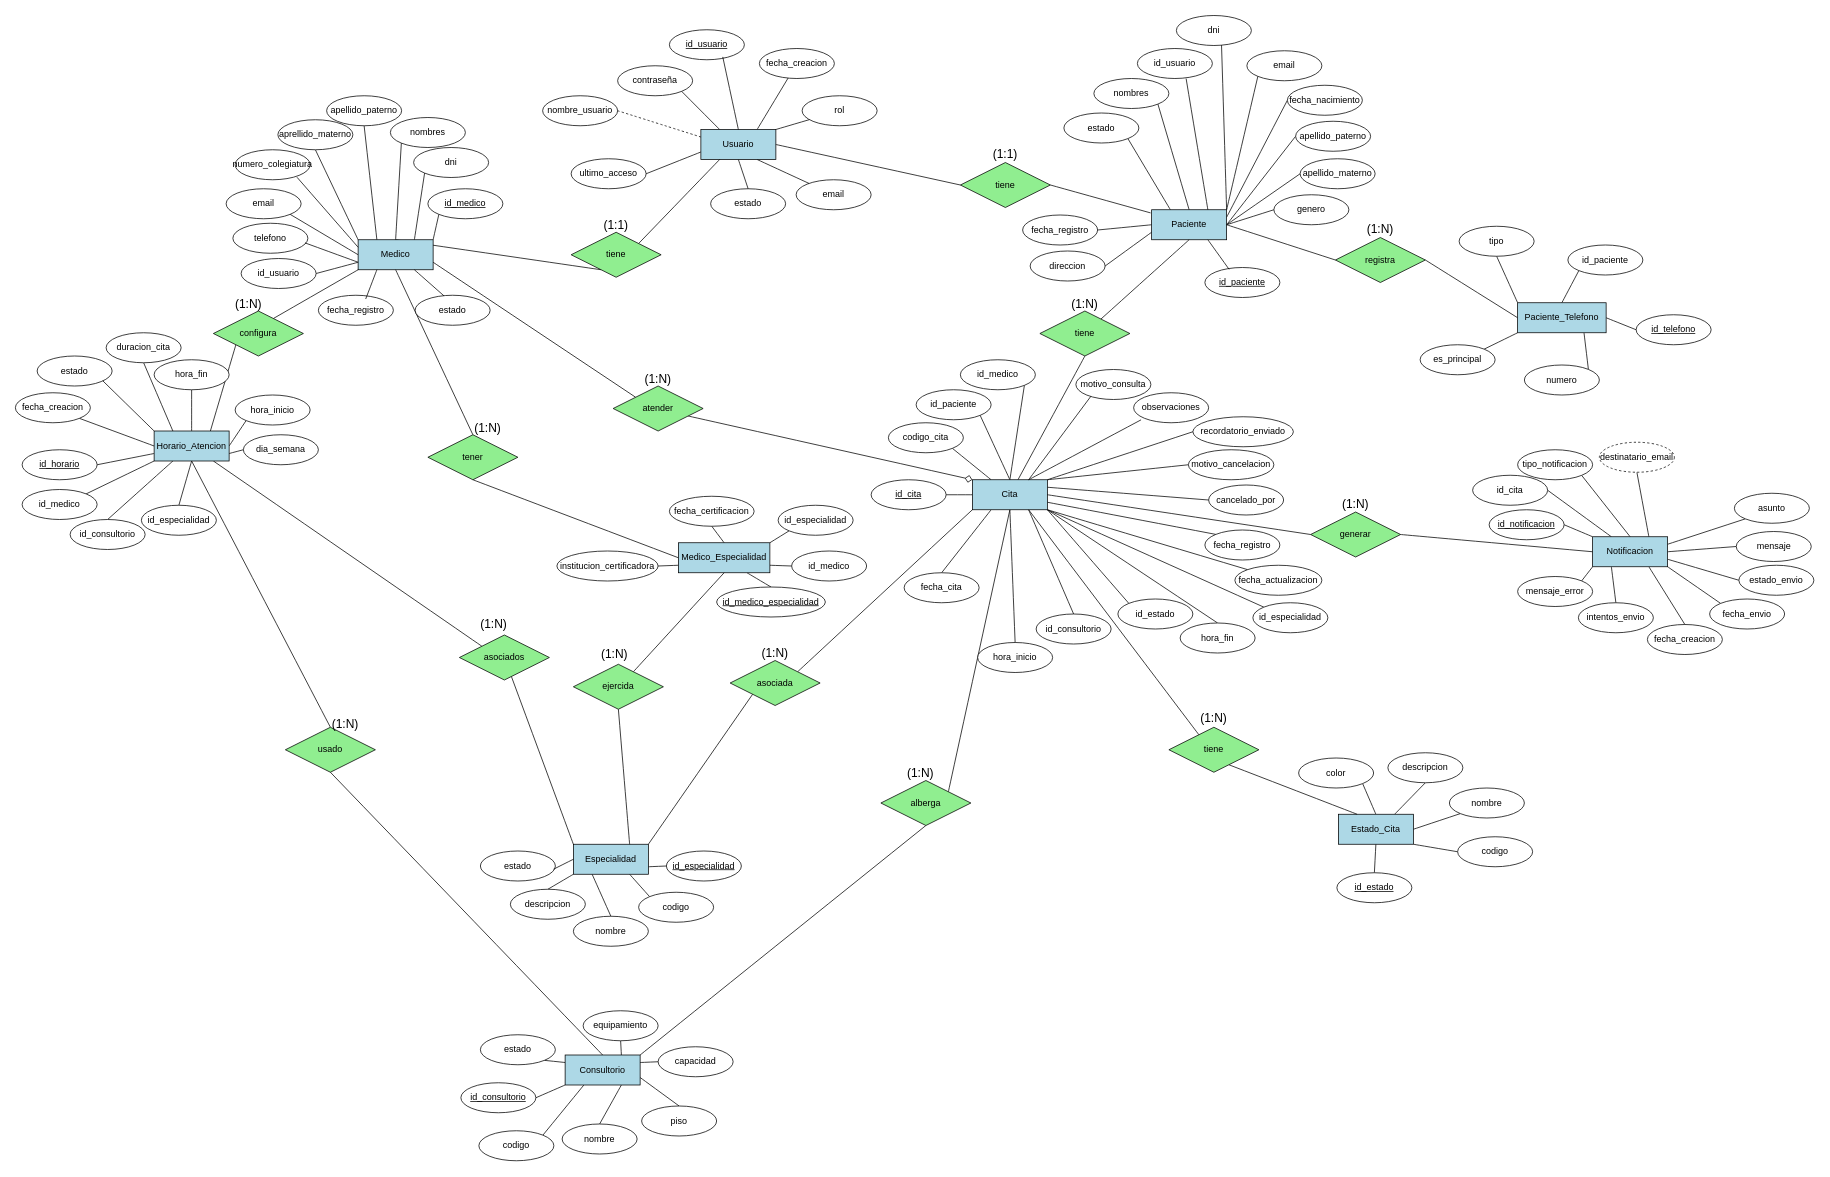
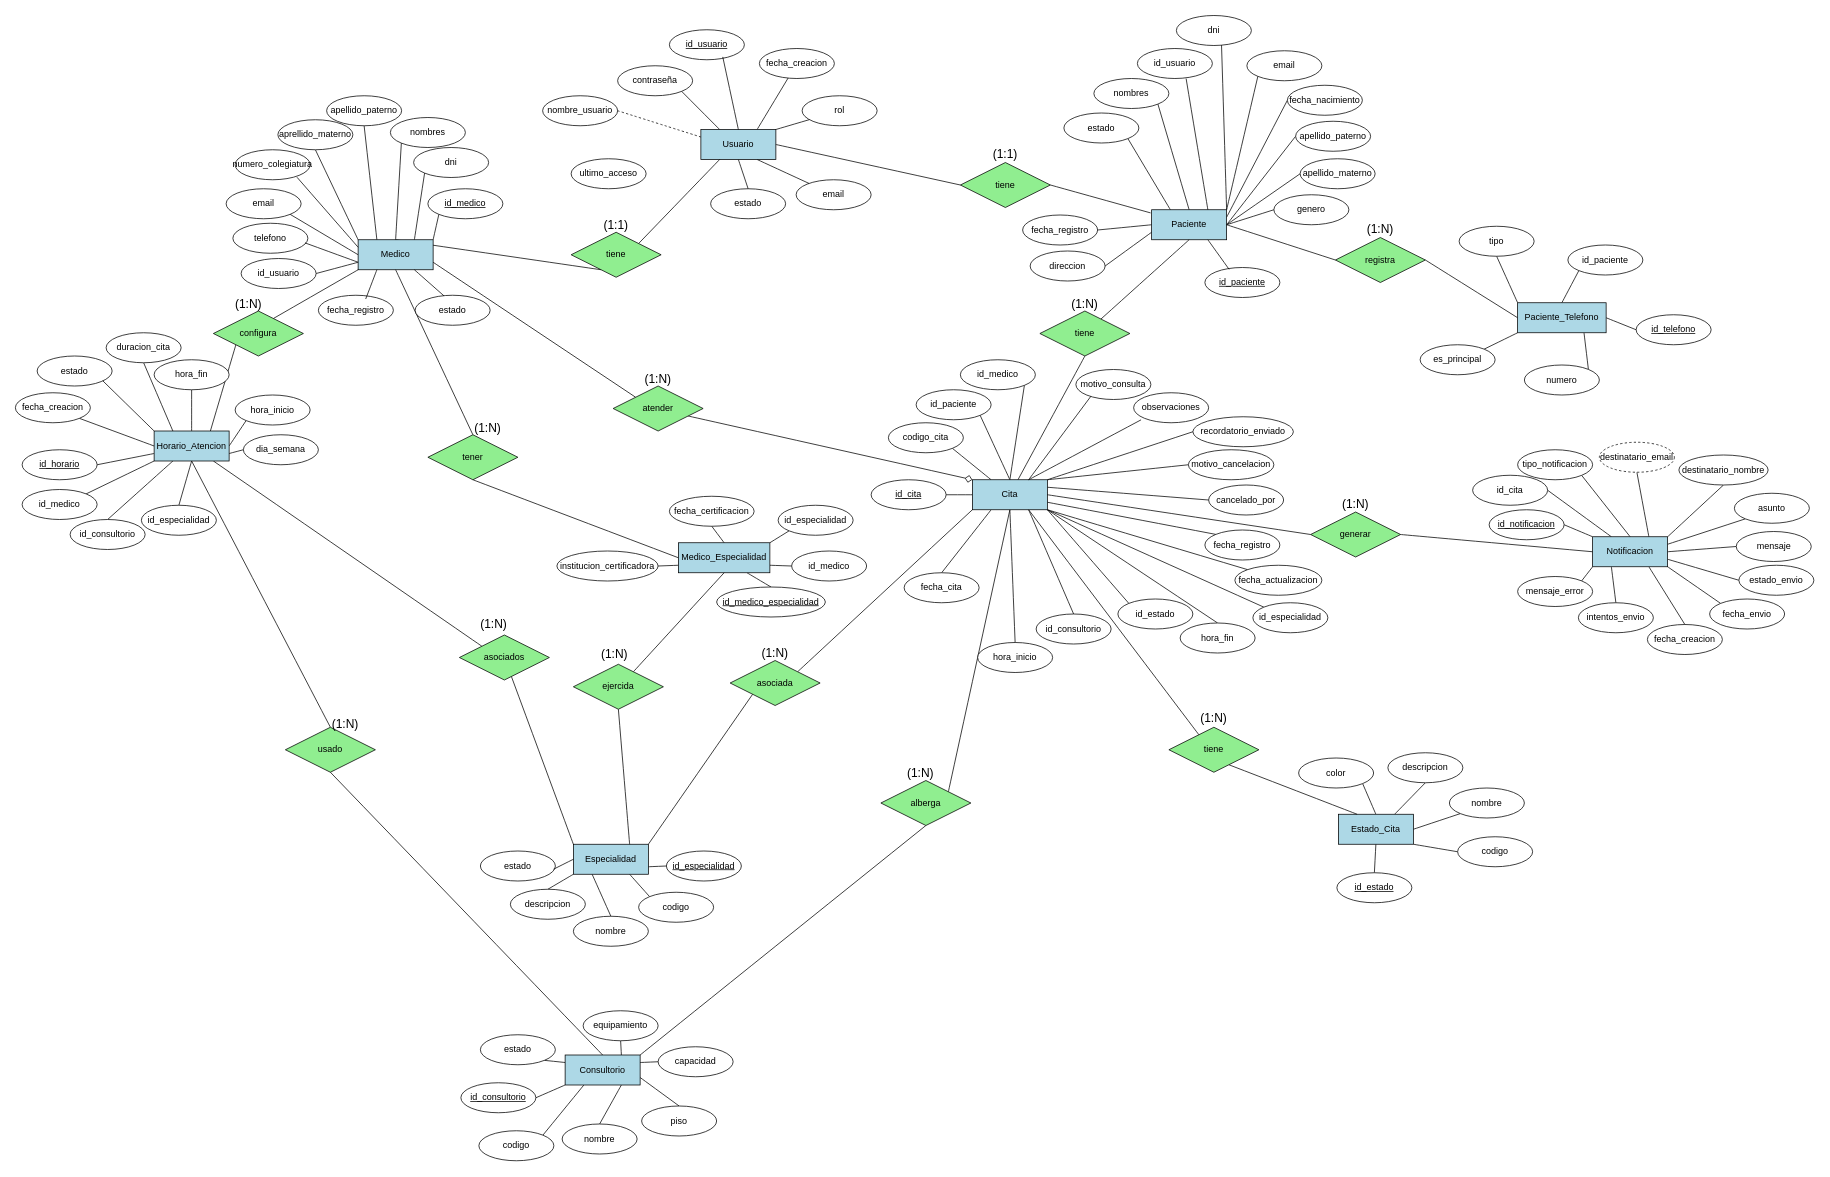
(673, 163) -> none
none -> (1724, 470)
none -> (1696, 511)
